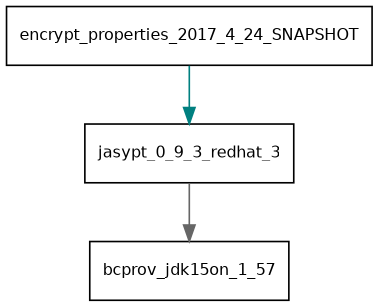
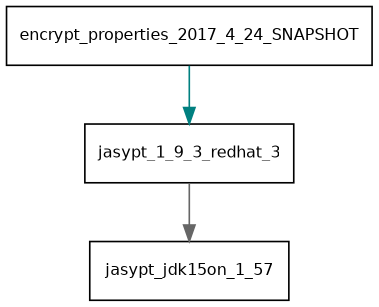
(189, 153) -> (189, 153)
(189, 271) -> (189, 271)
